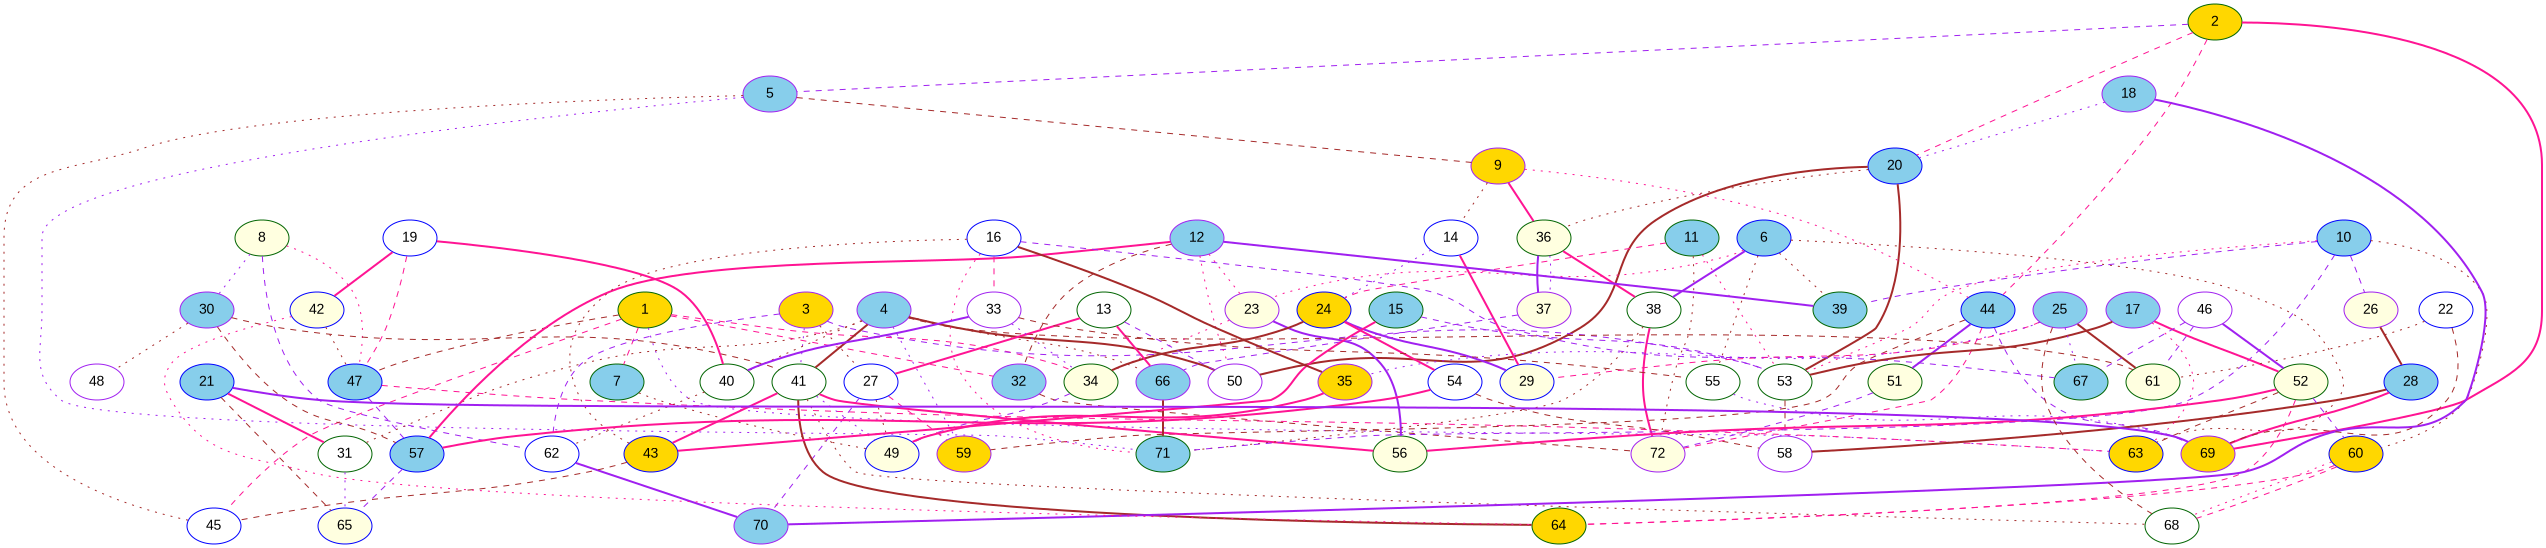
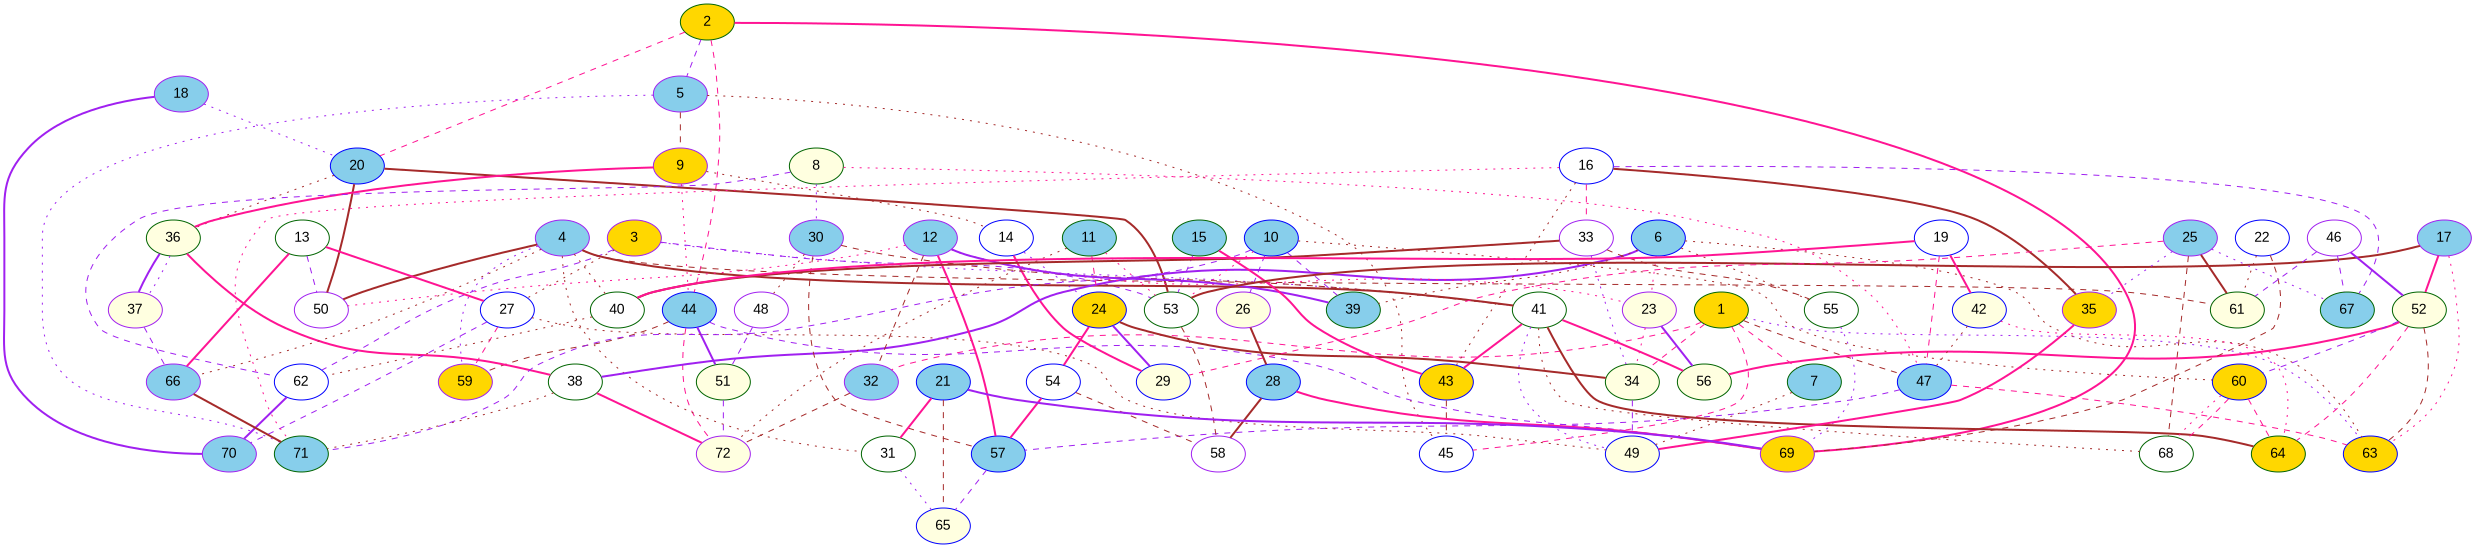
none -> (742, 346)
(813, 349) -> (1097, 261)
